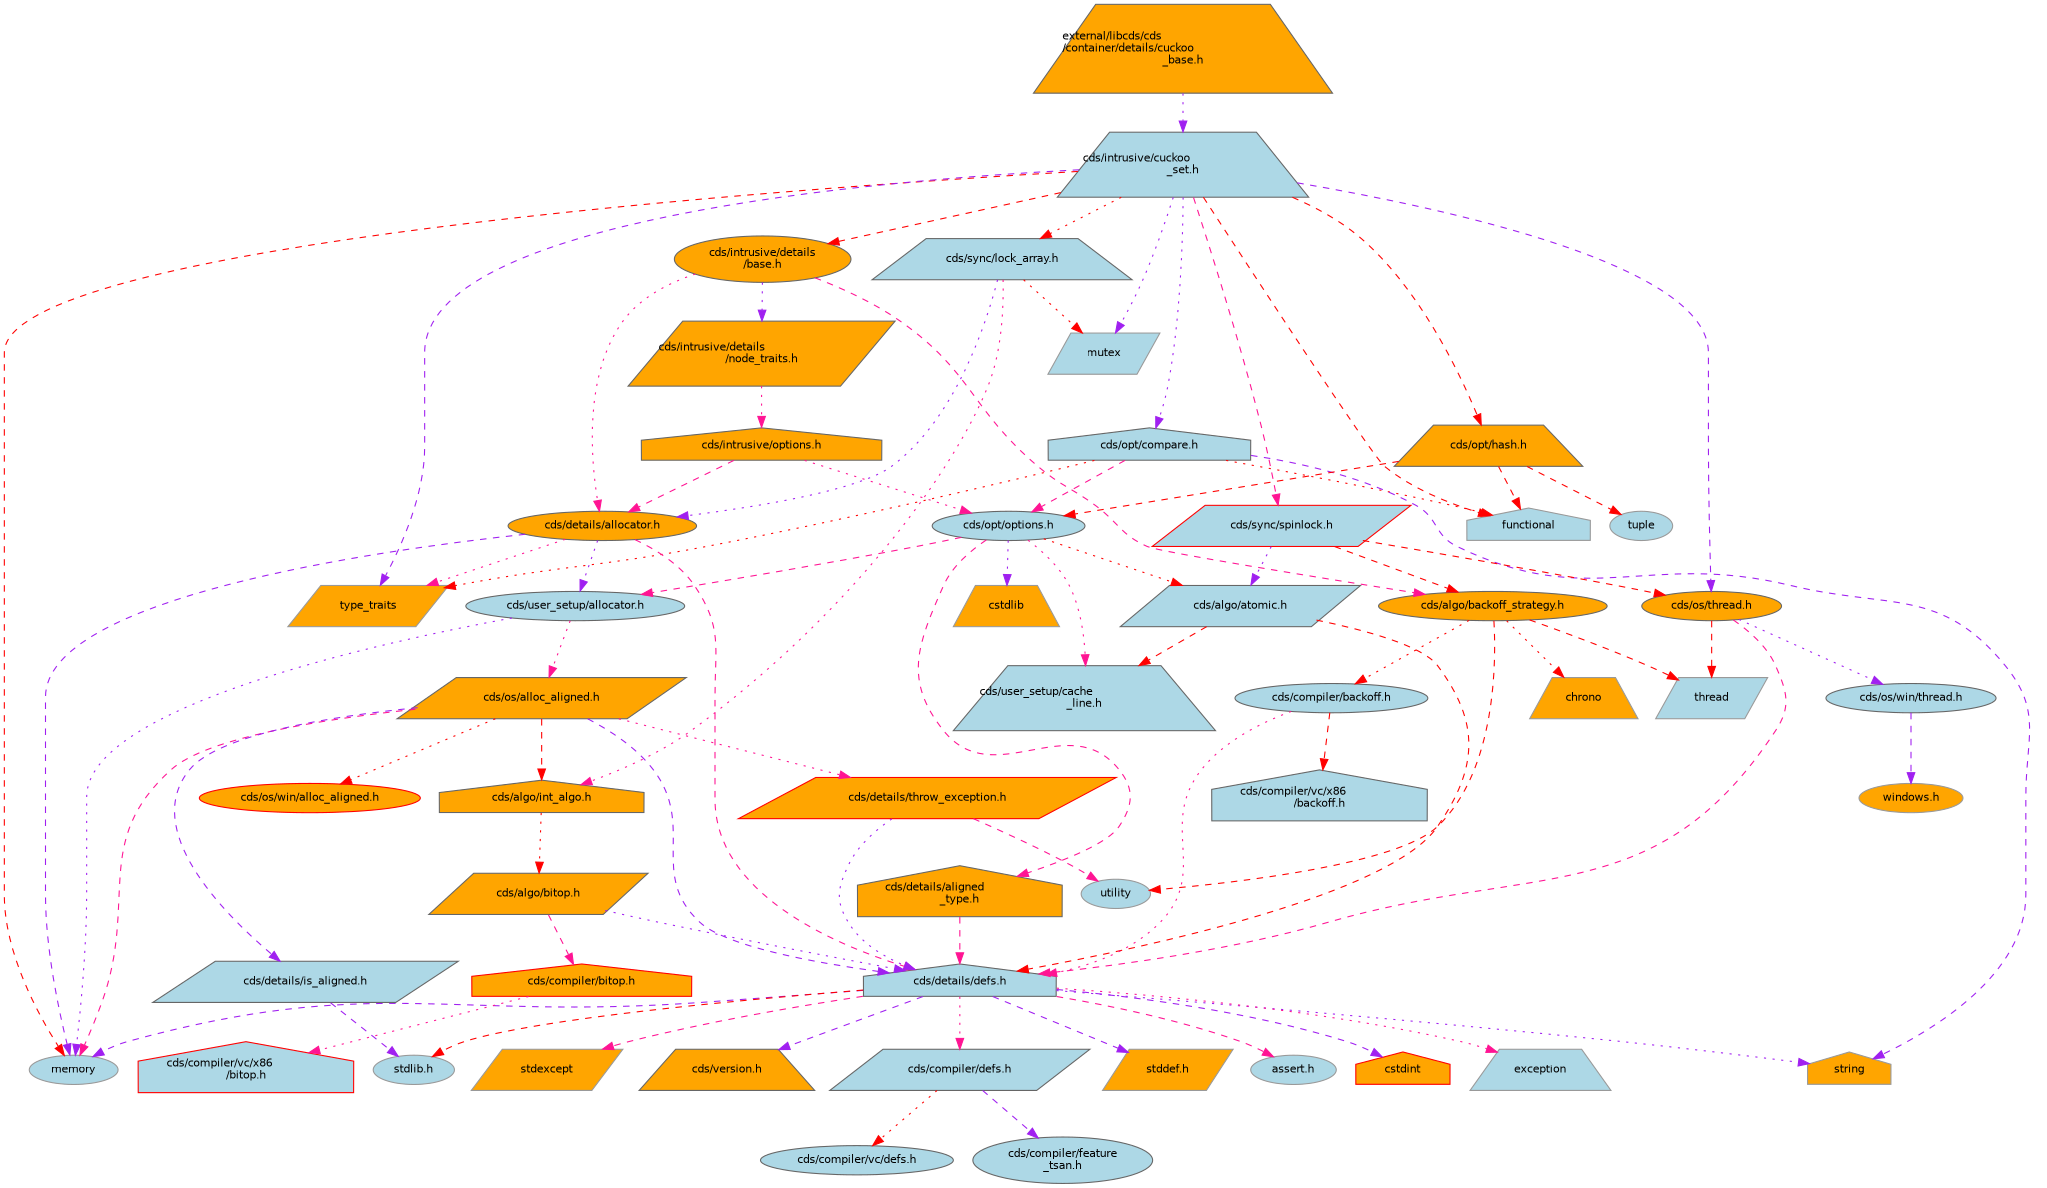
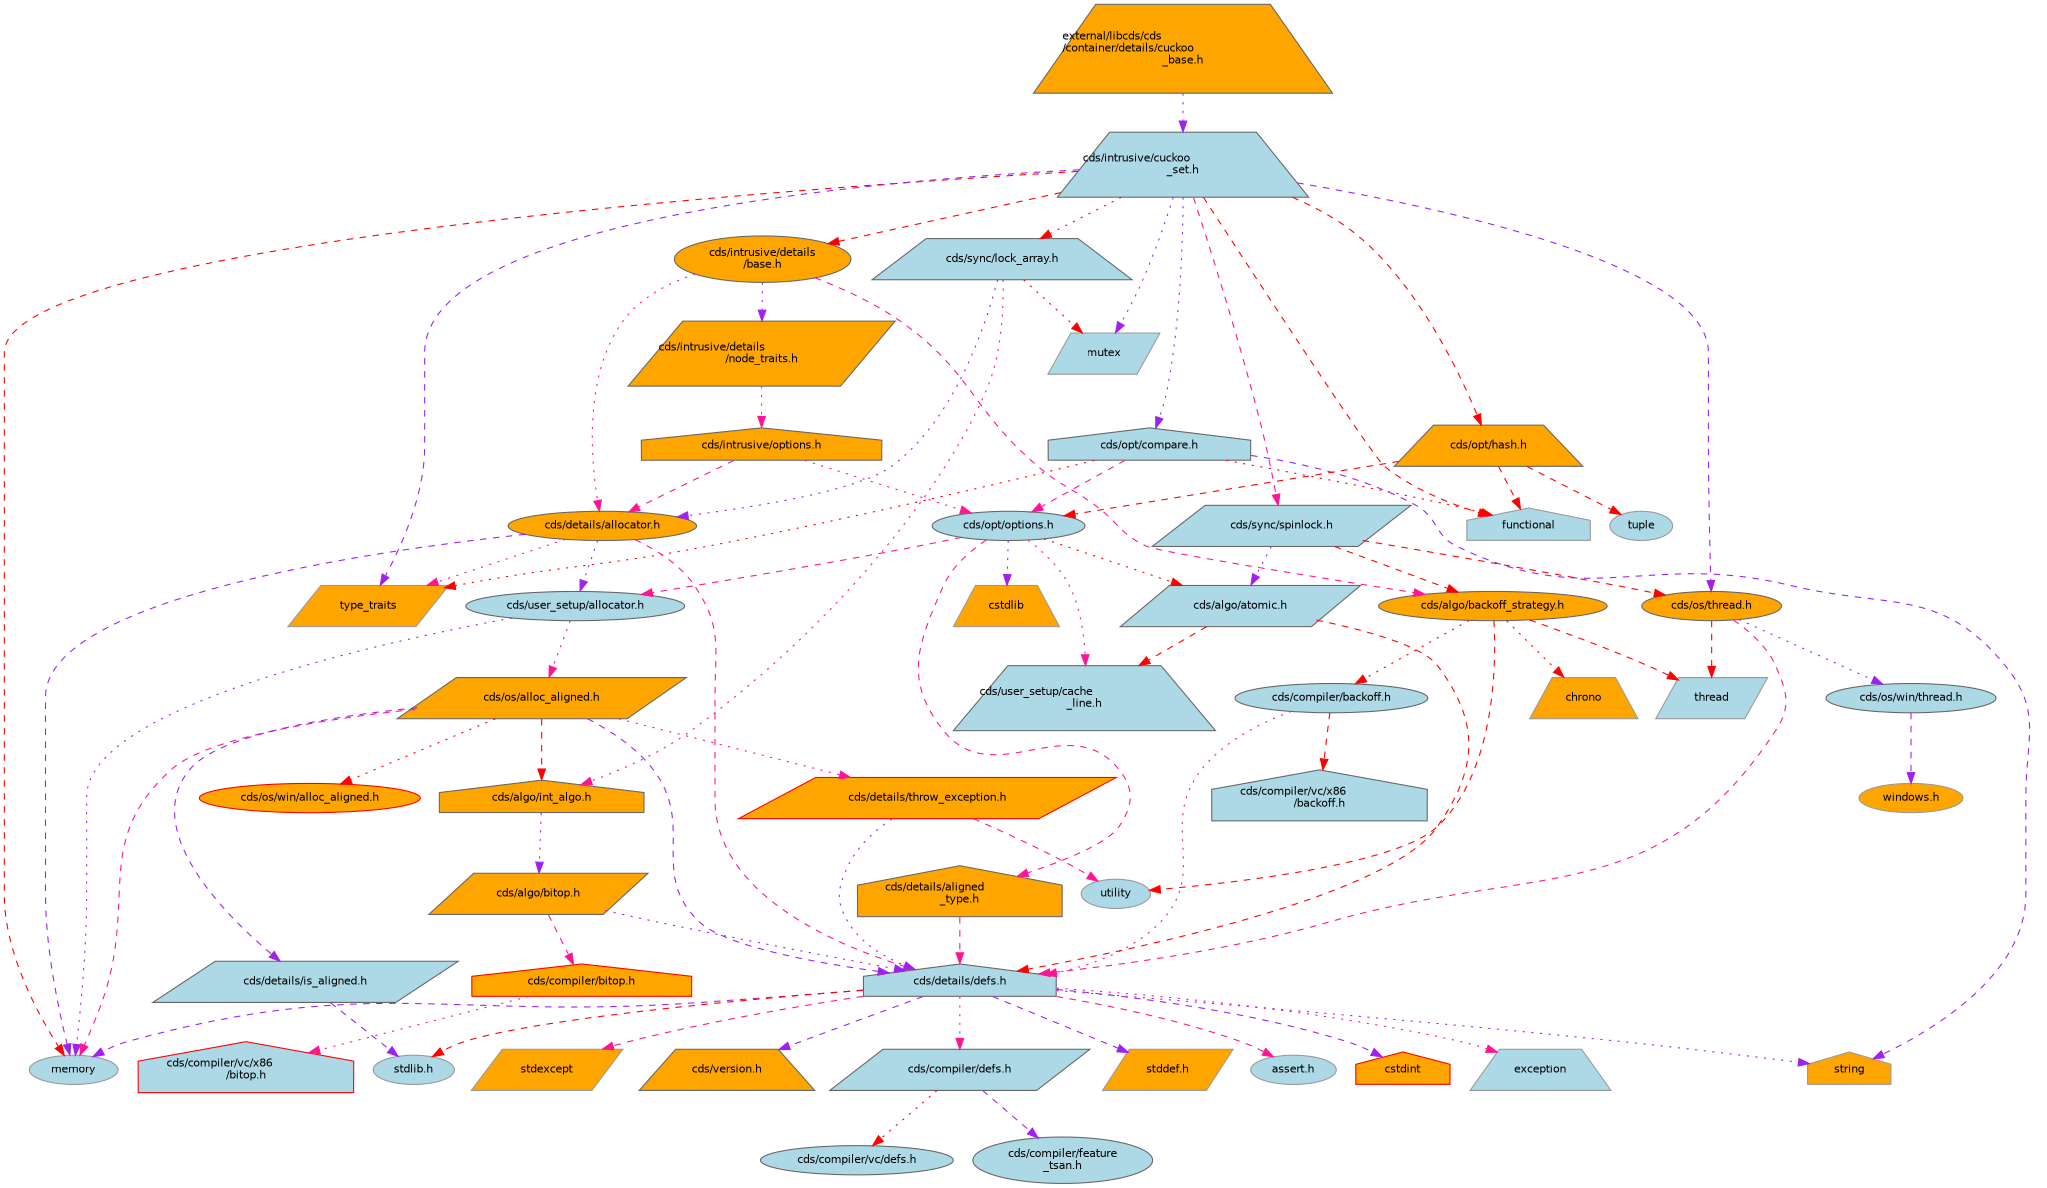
(1282, 526) -> (1282, 526)
(540, 838) -> (540, 838)
